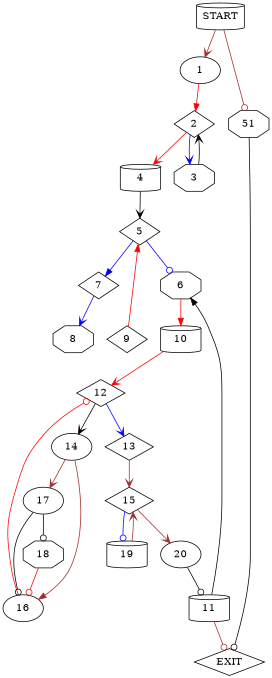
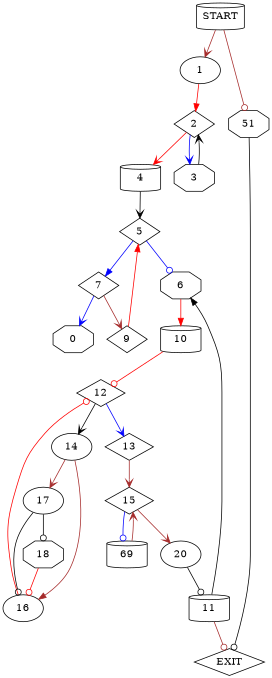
none -> (111, 309)
(73, 339) -> (73, 339)
(140, 367) -> (140, 367)
(127, 554) -> (127, 554)
